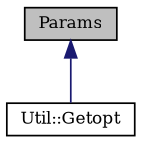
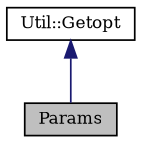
(71, 81) -> (71, 81)
